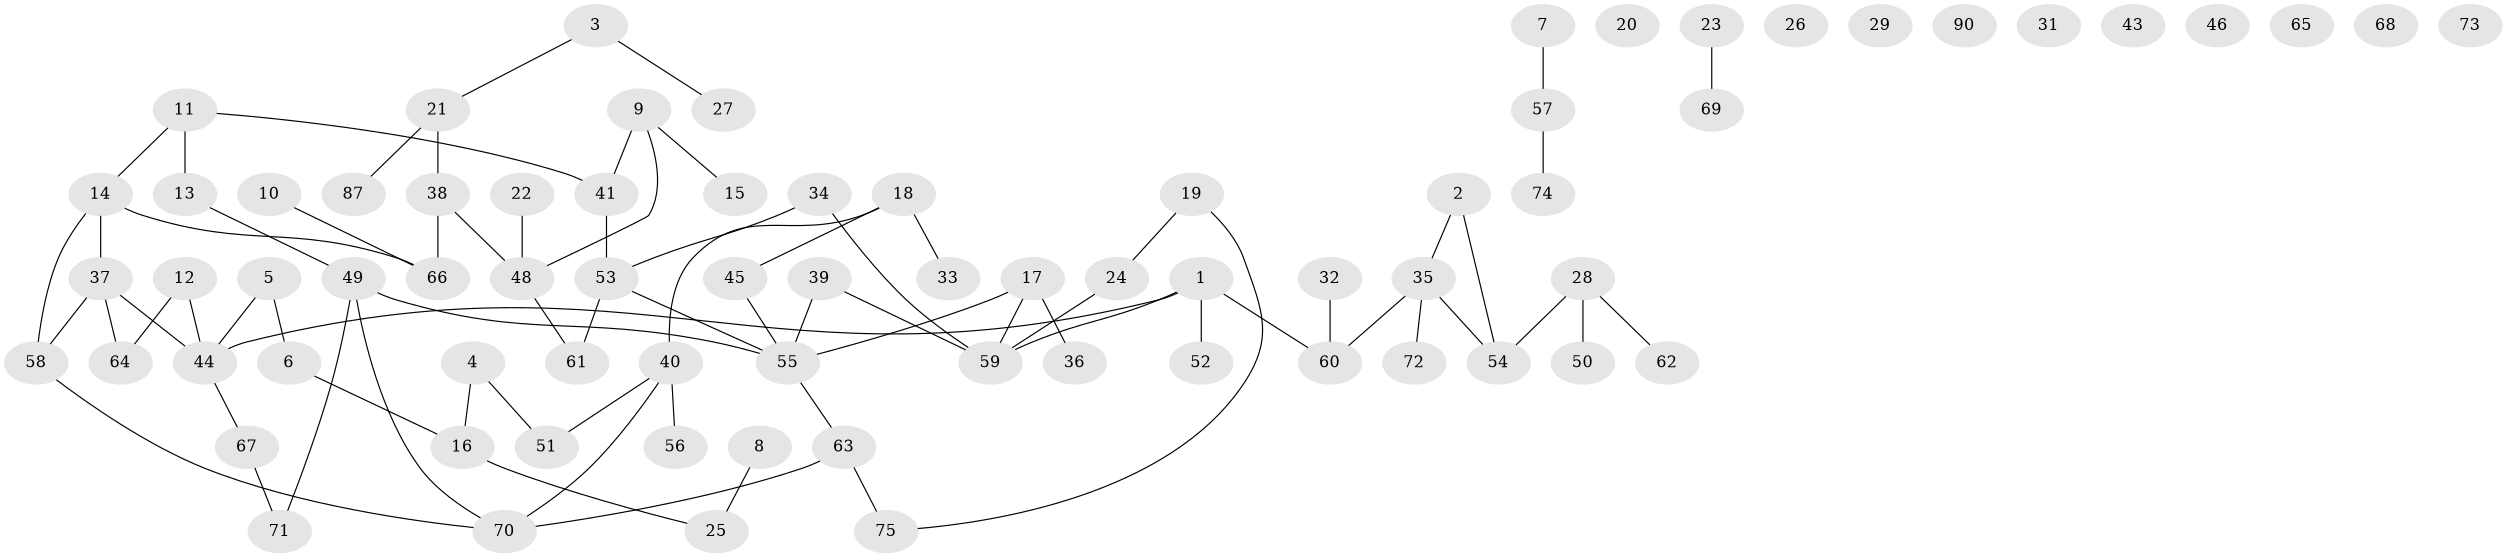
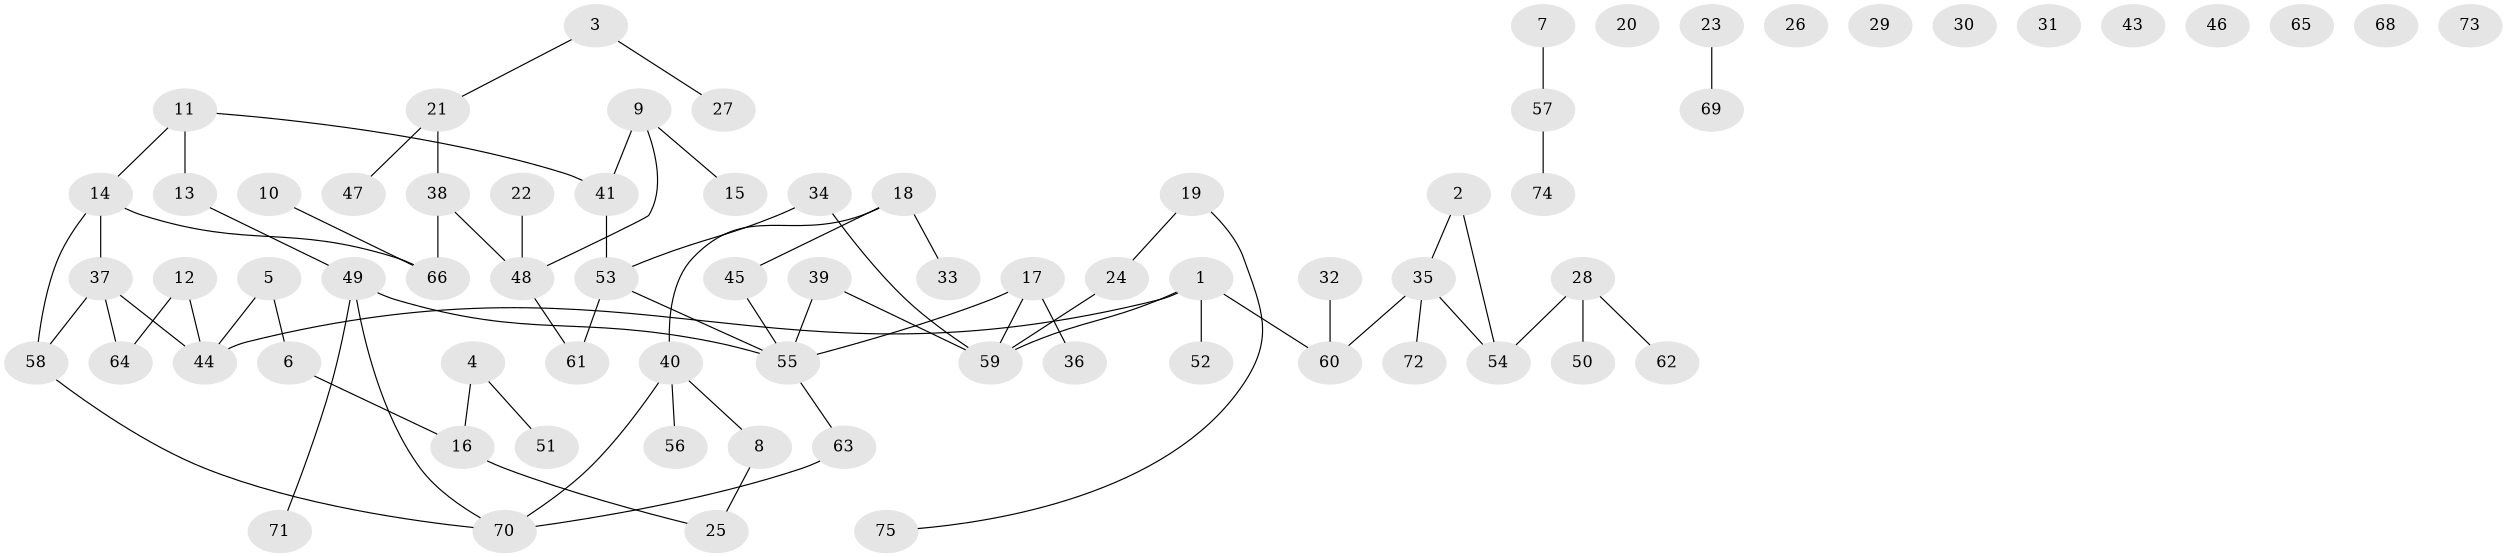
(1965, 26) -> (1965, 26)
(354, 194) -> (354, 194)
(609, 405) -> (715, 405)
(247, 447) -> none
(865, 489) -> none
